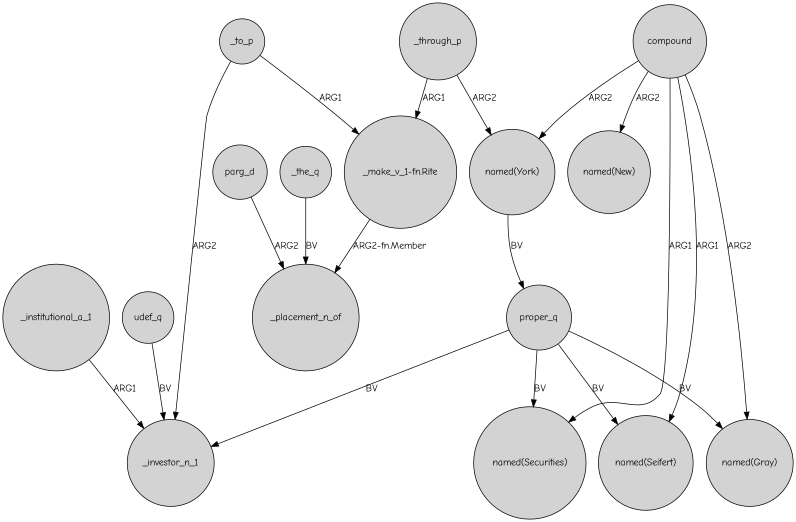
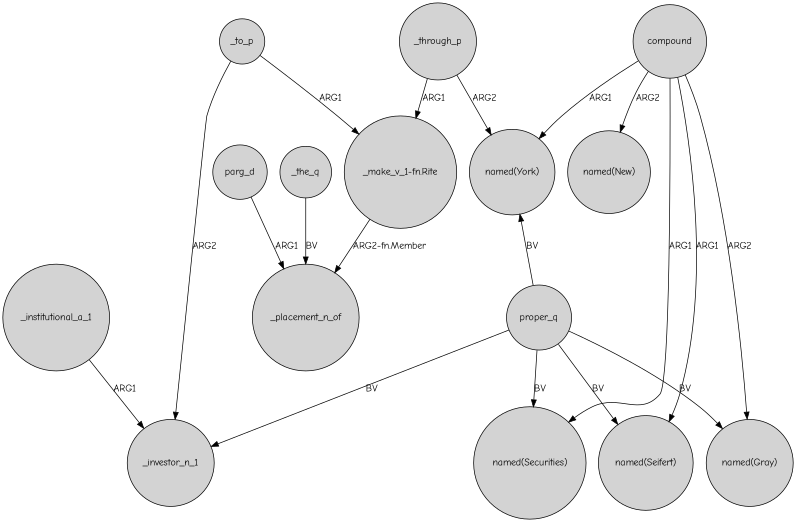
(601, 98) -> (601, 98)
(287, 246) -> (287, 246)
(510, 249) -> (527, 253)
(148, 318) -> none
